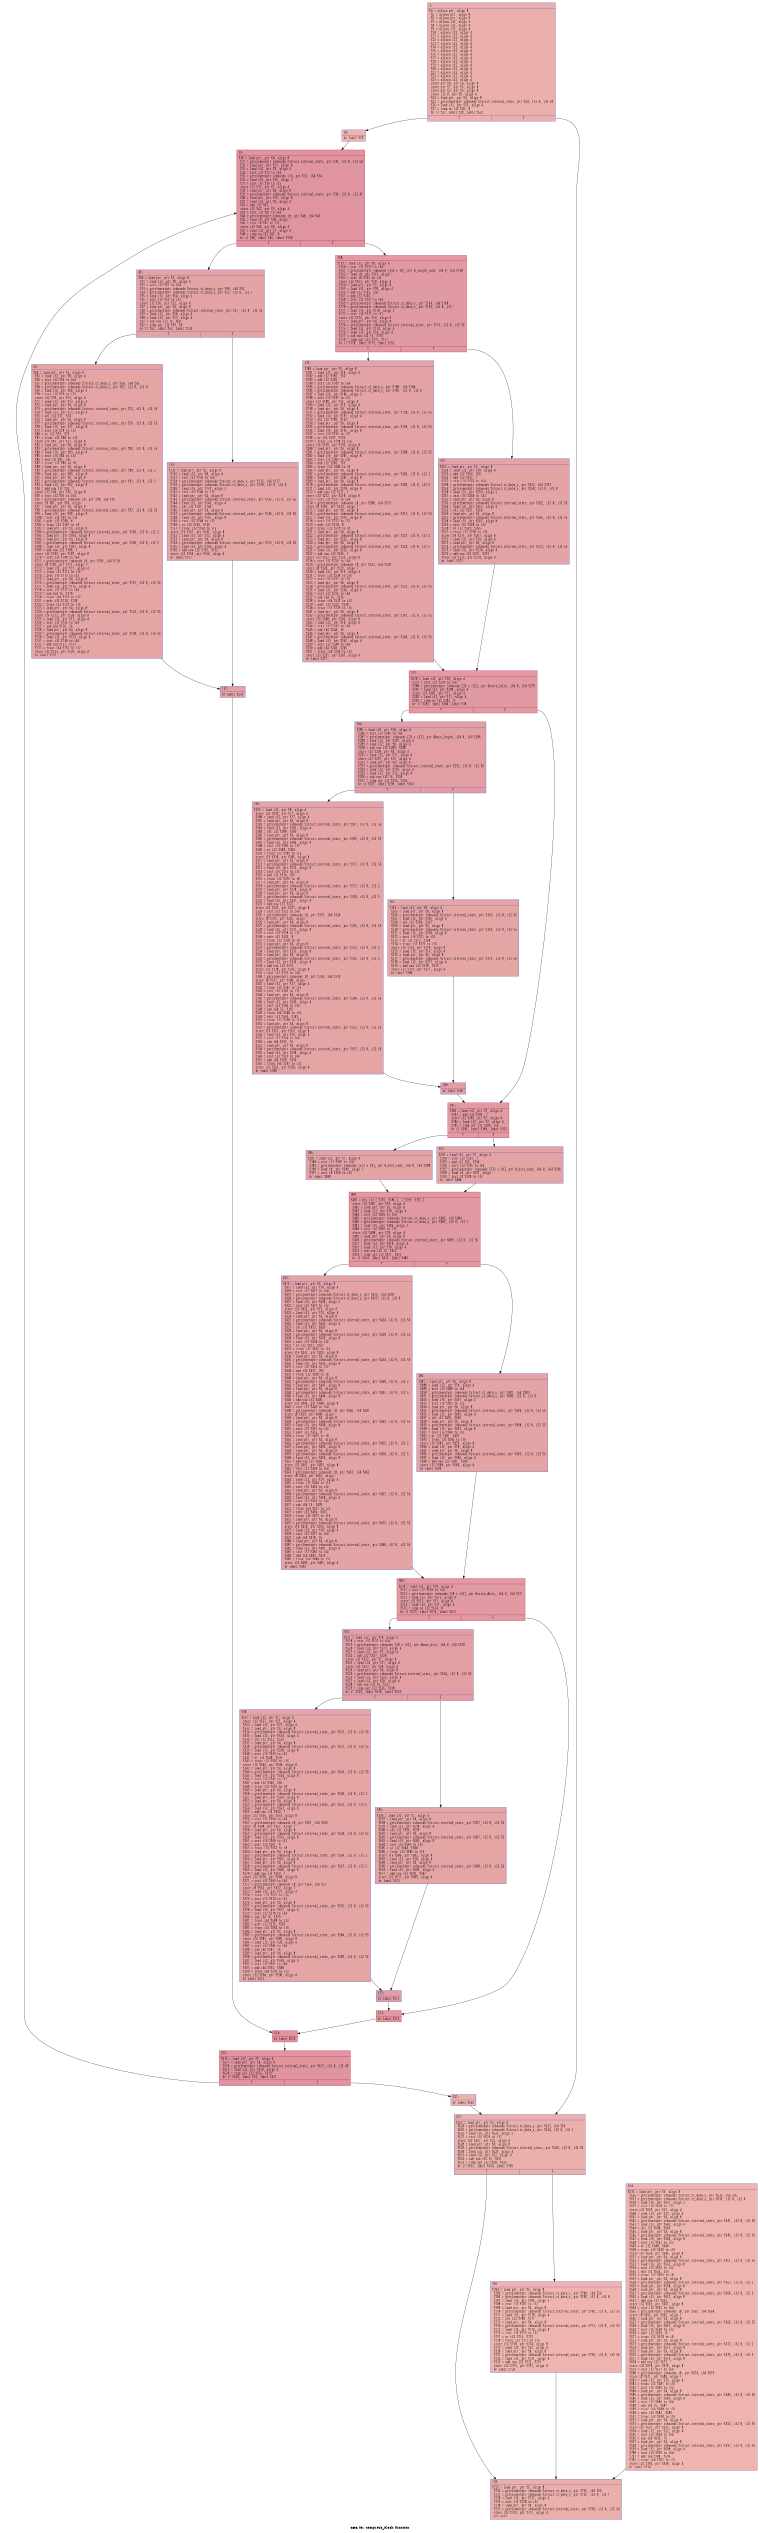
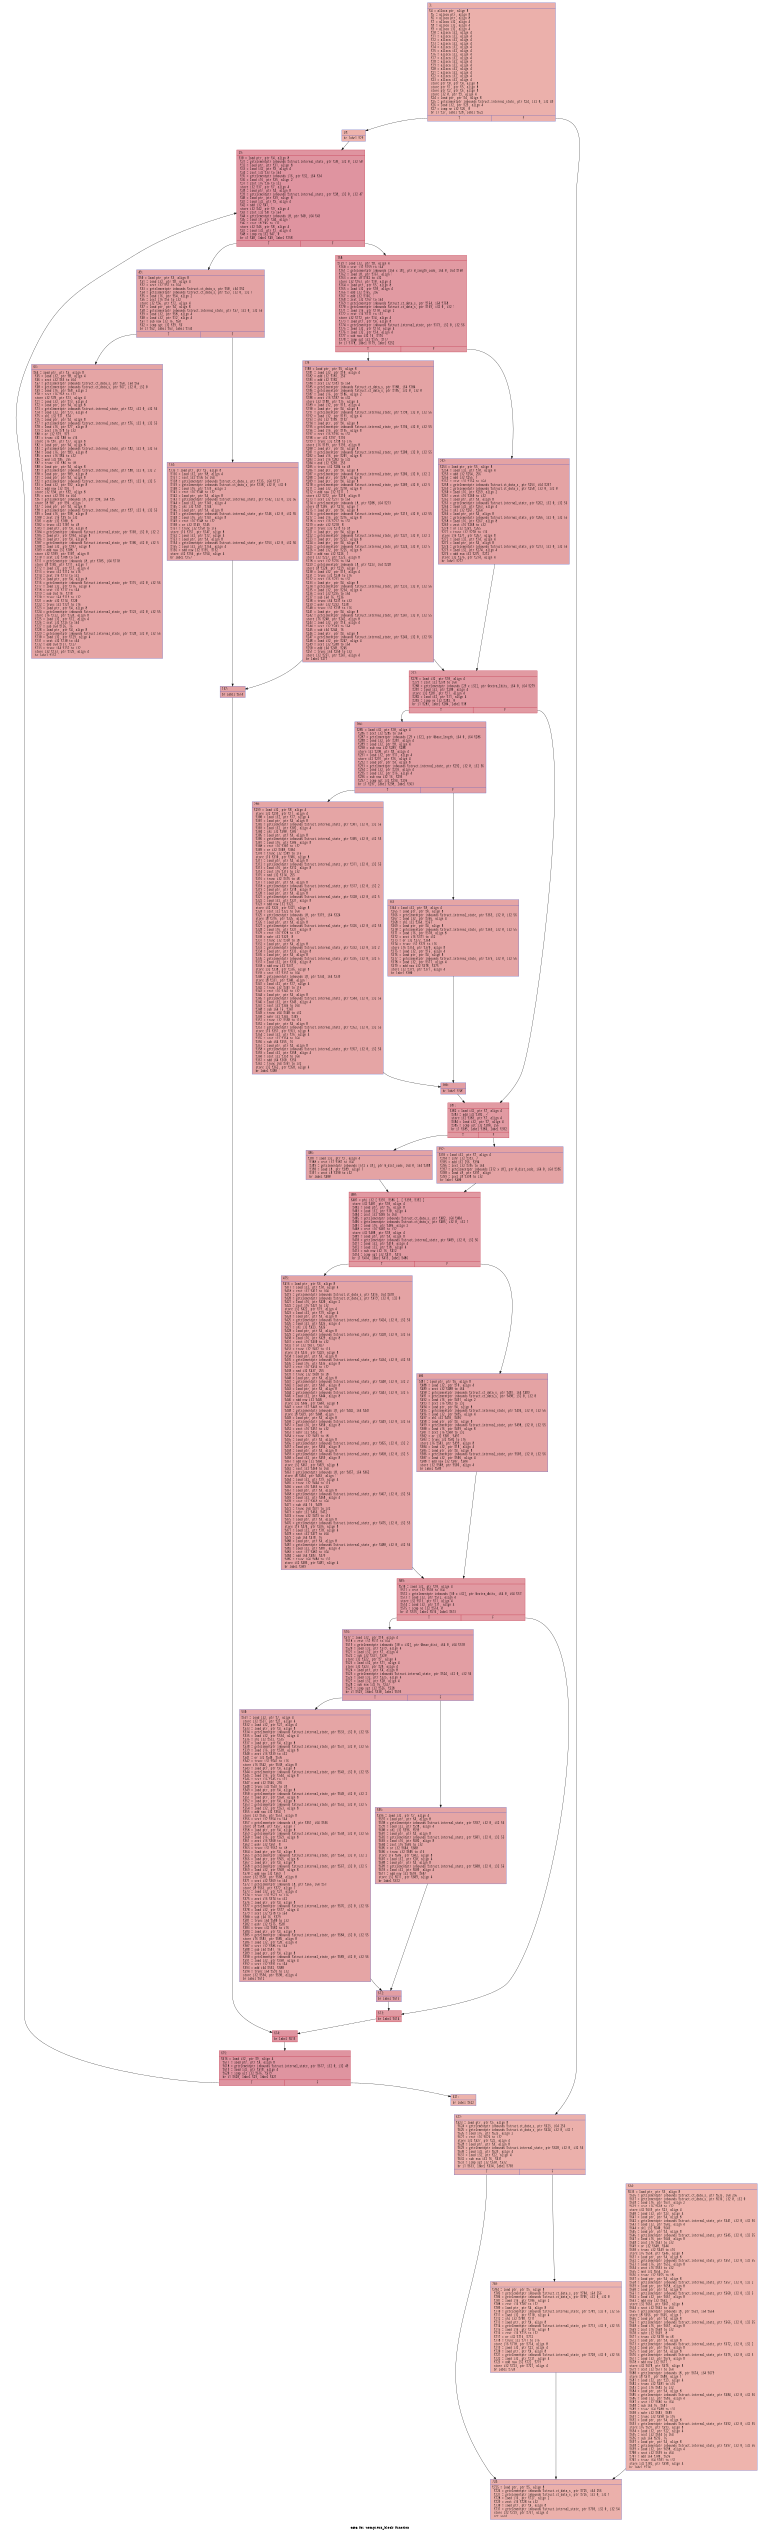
(187, 678) -> (277, 678)
(475, 2109) -> none
